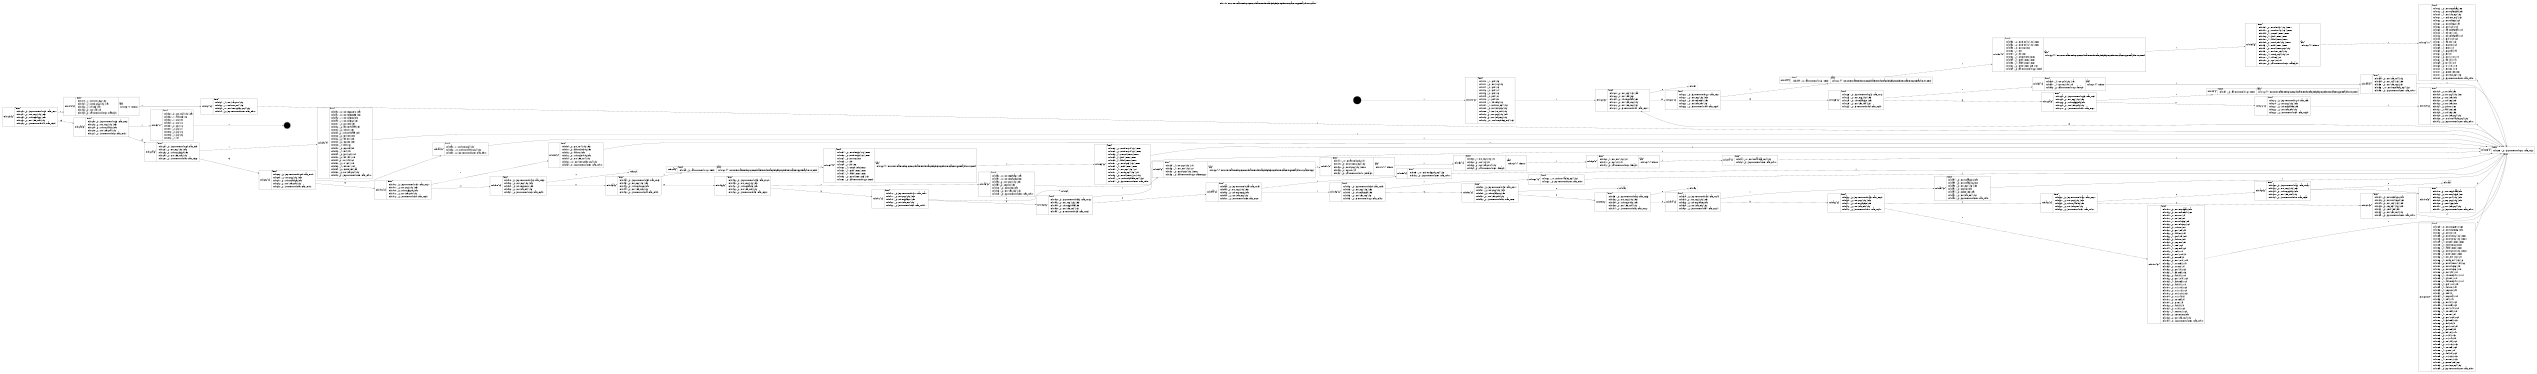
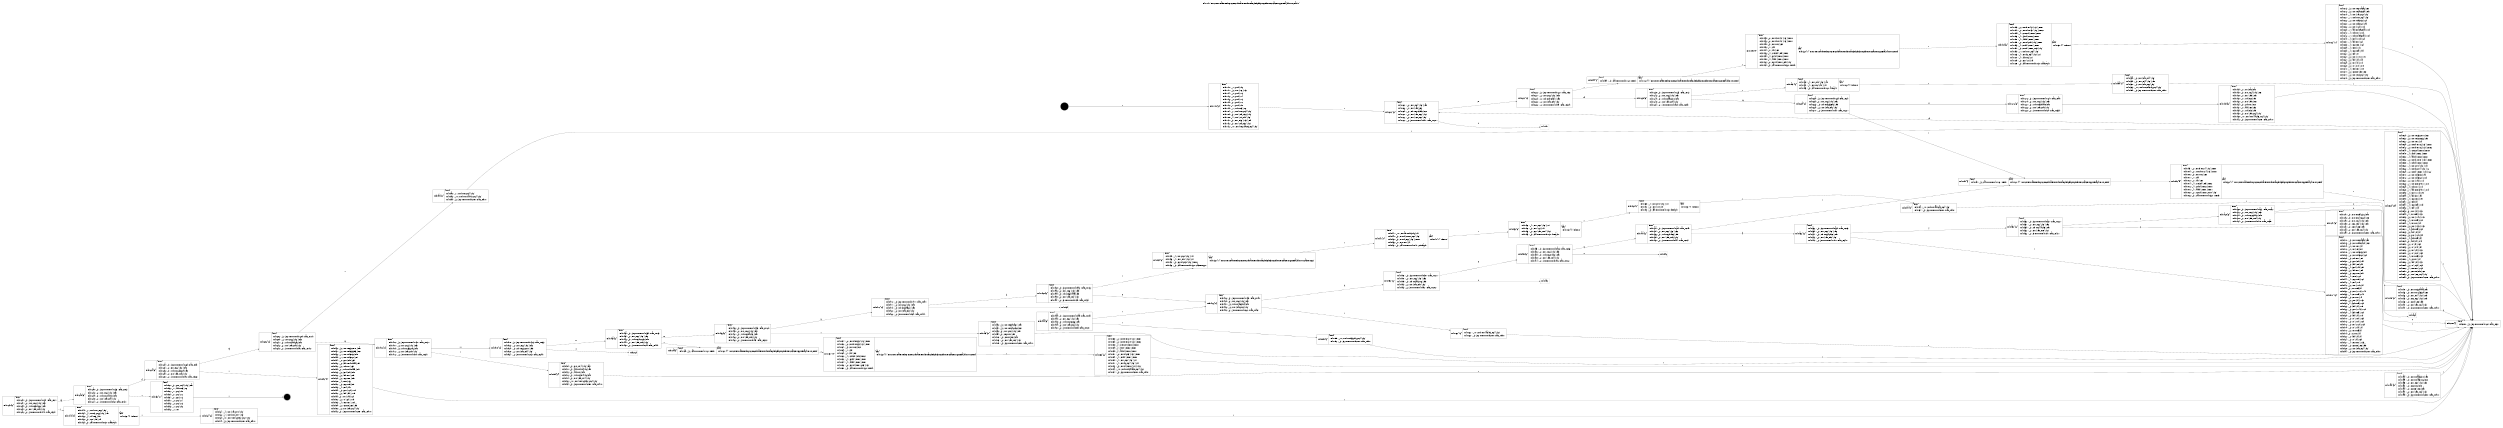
none -> (2247, 182)
(1827, 190) -> (1850, 208)
(1149, 199) -> (1149, 299)
